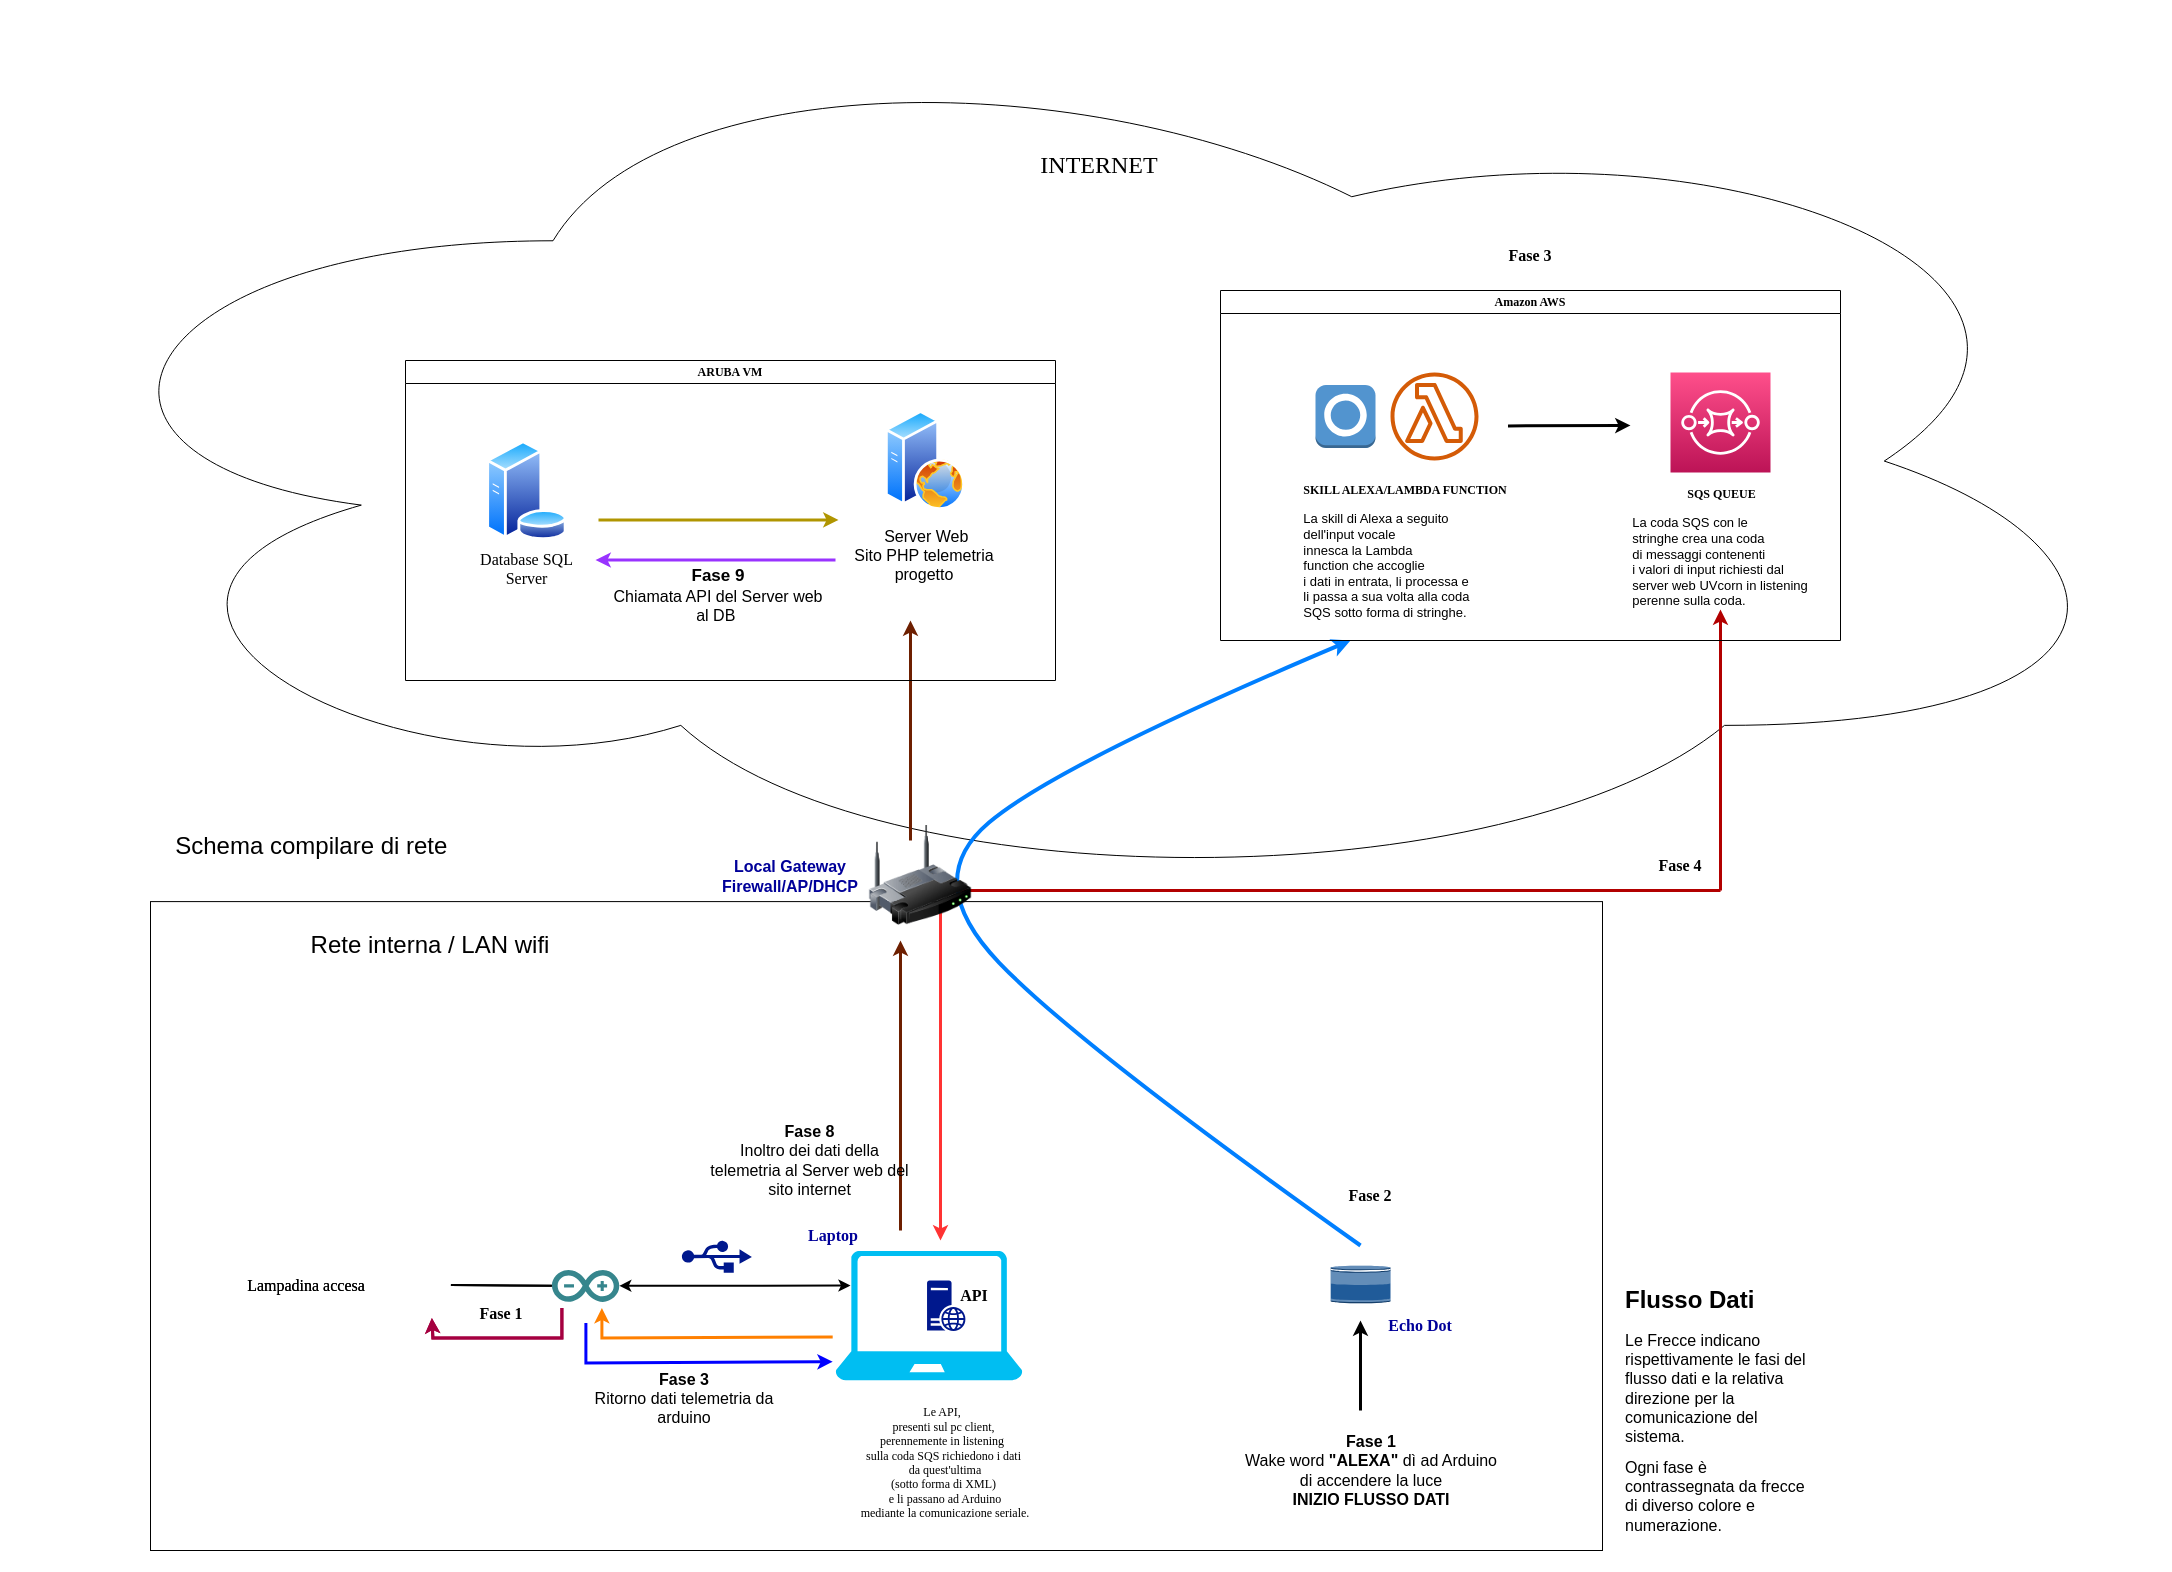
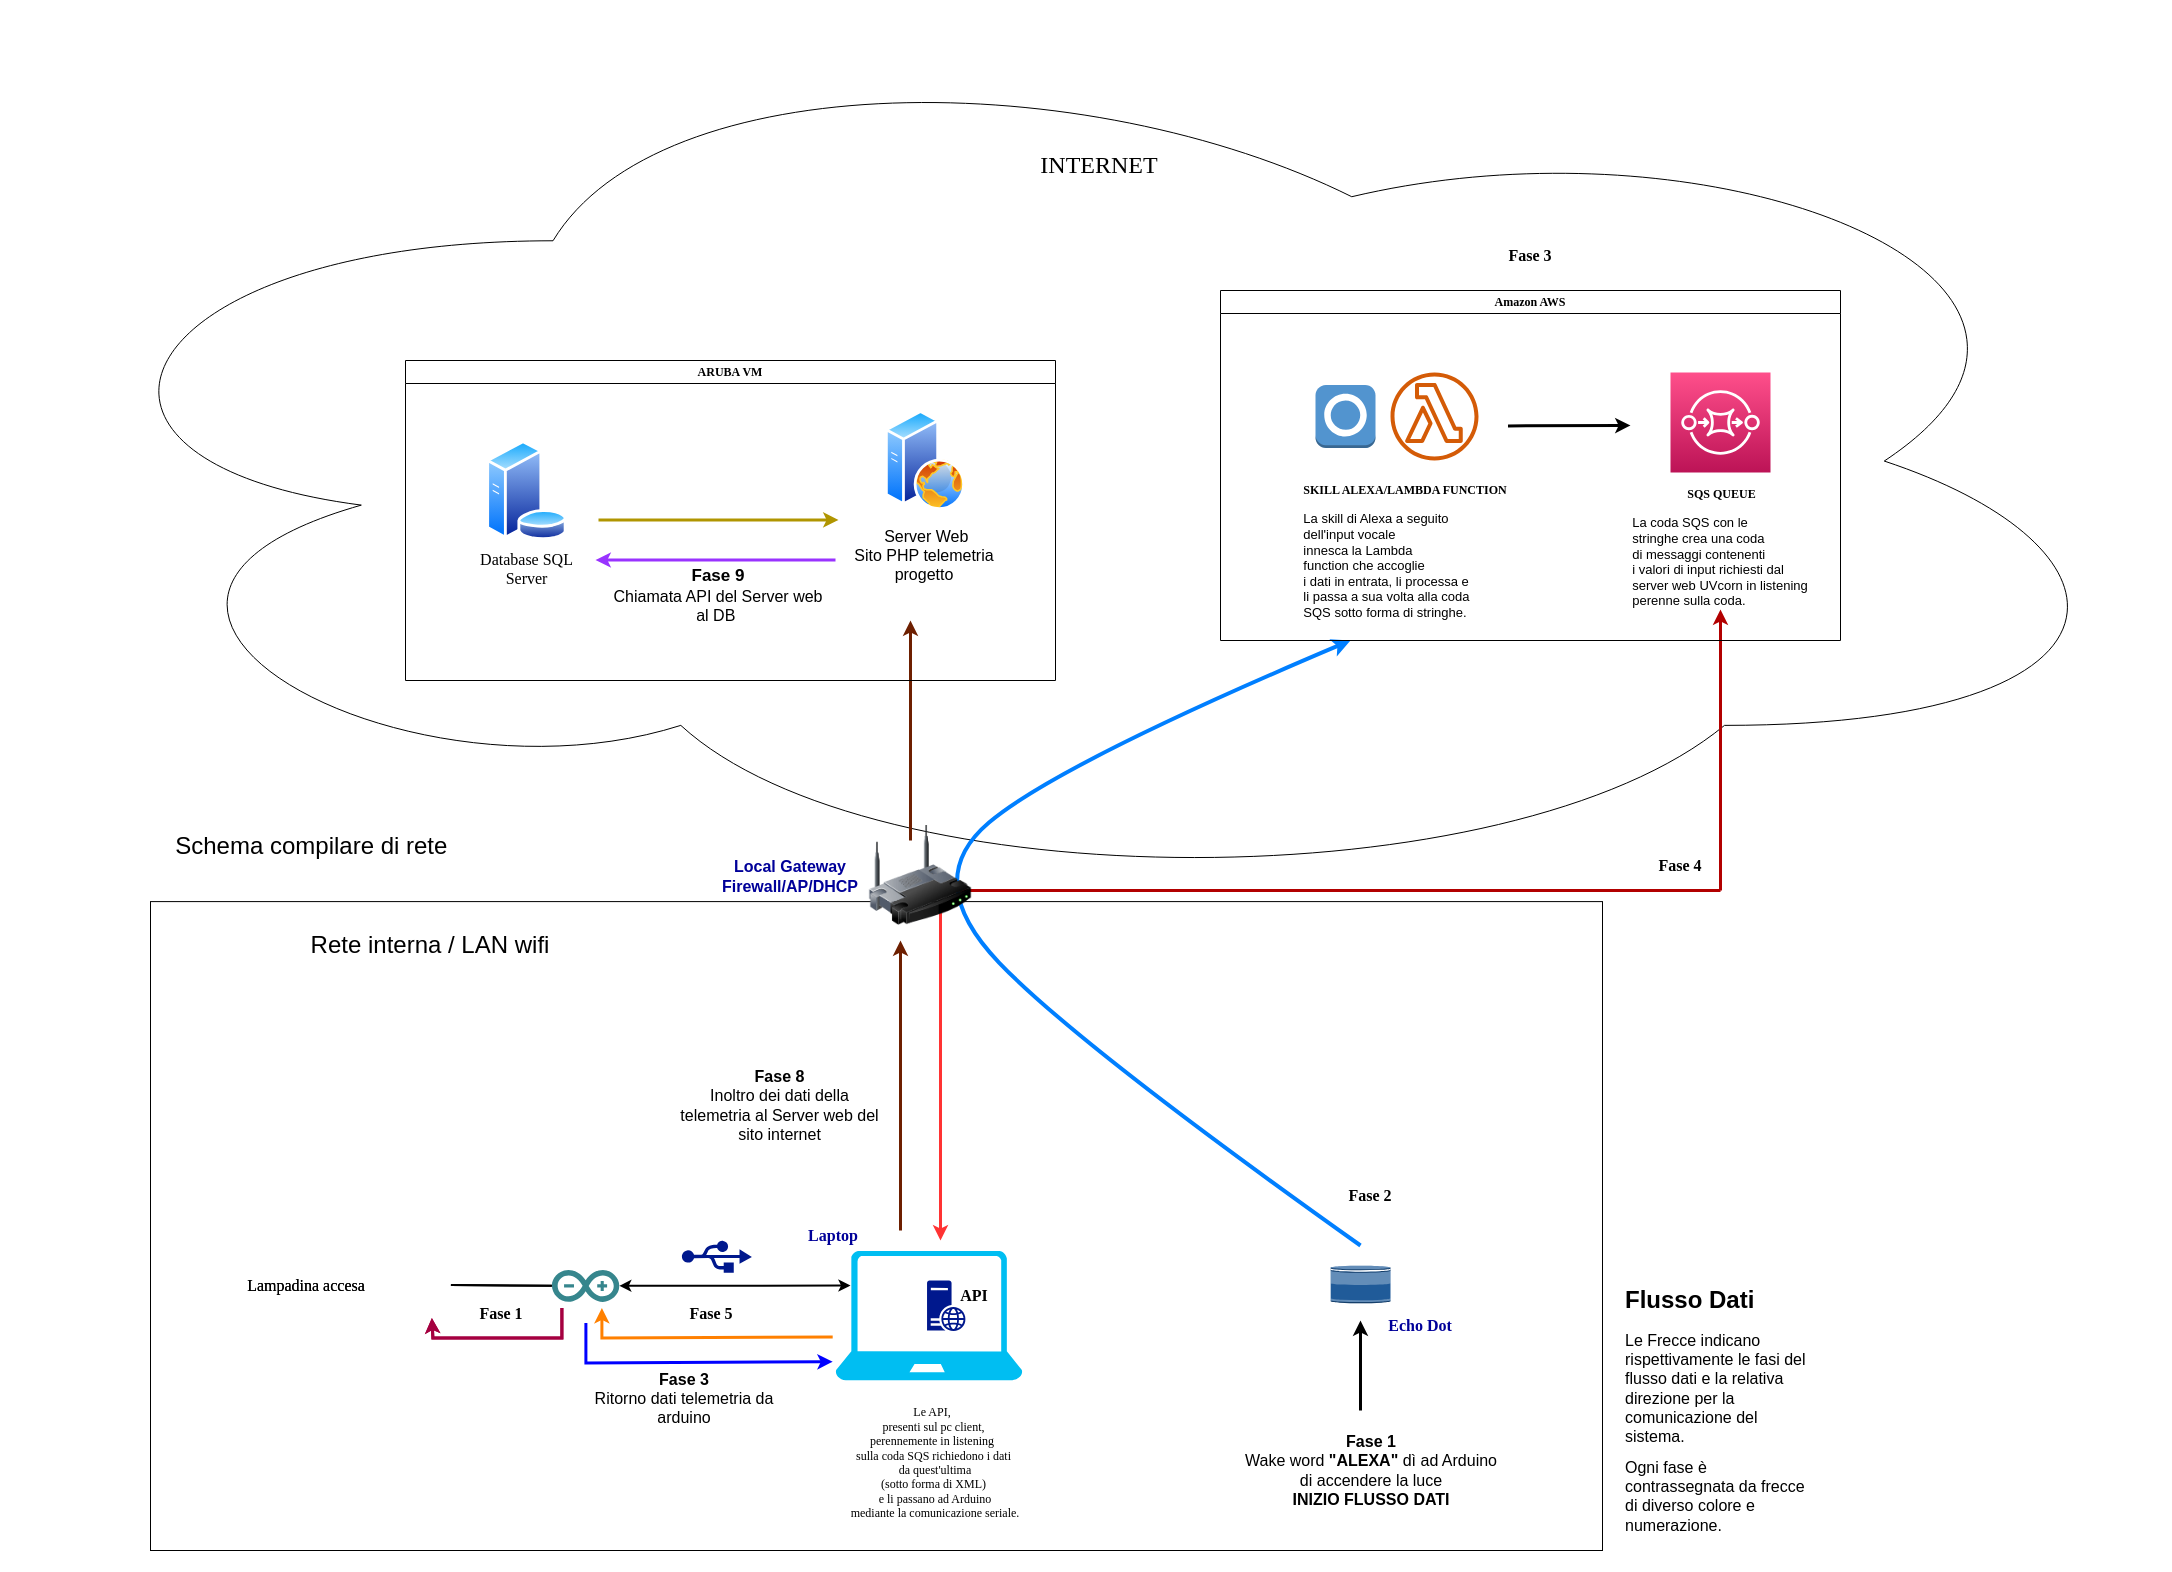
(810, 1161) -> (780, 1106)
none -> (712, 1313)
(944, 1461) -> (934, 1461)
